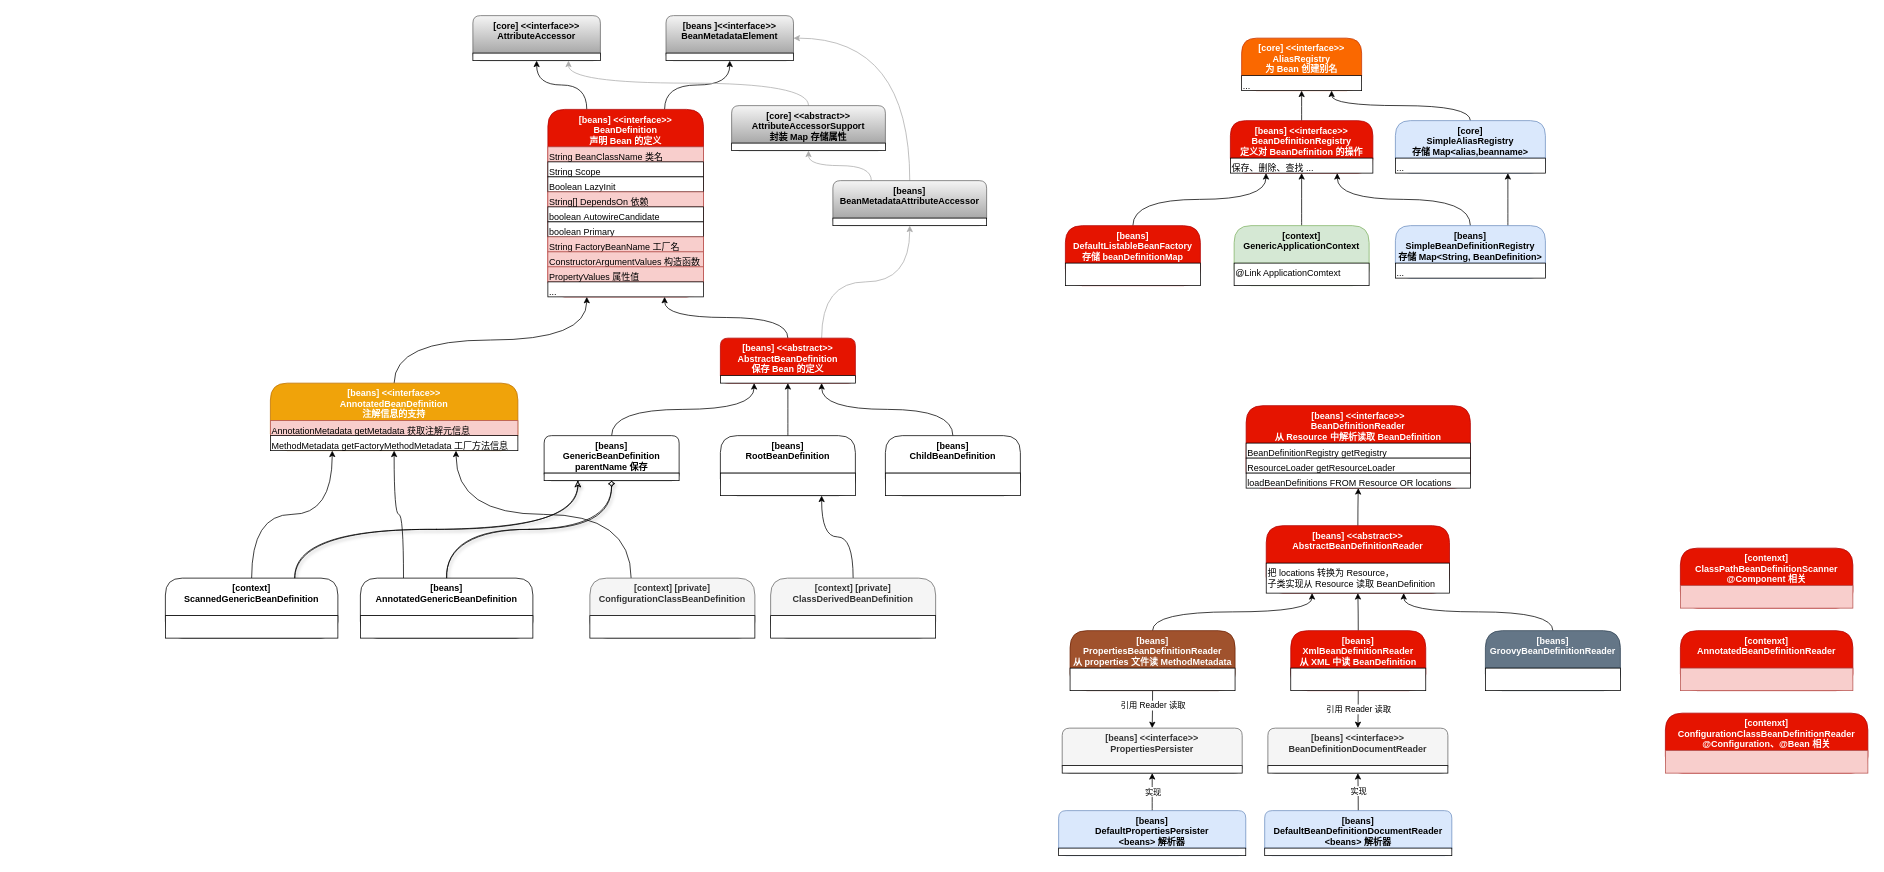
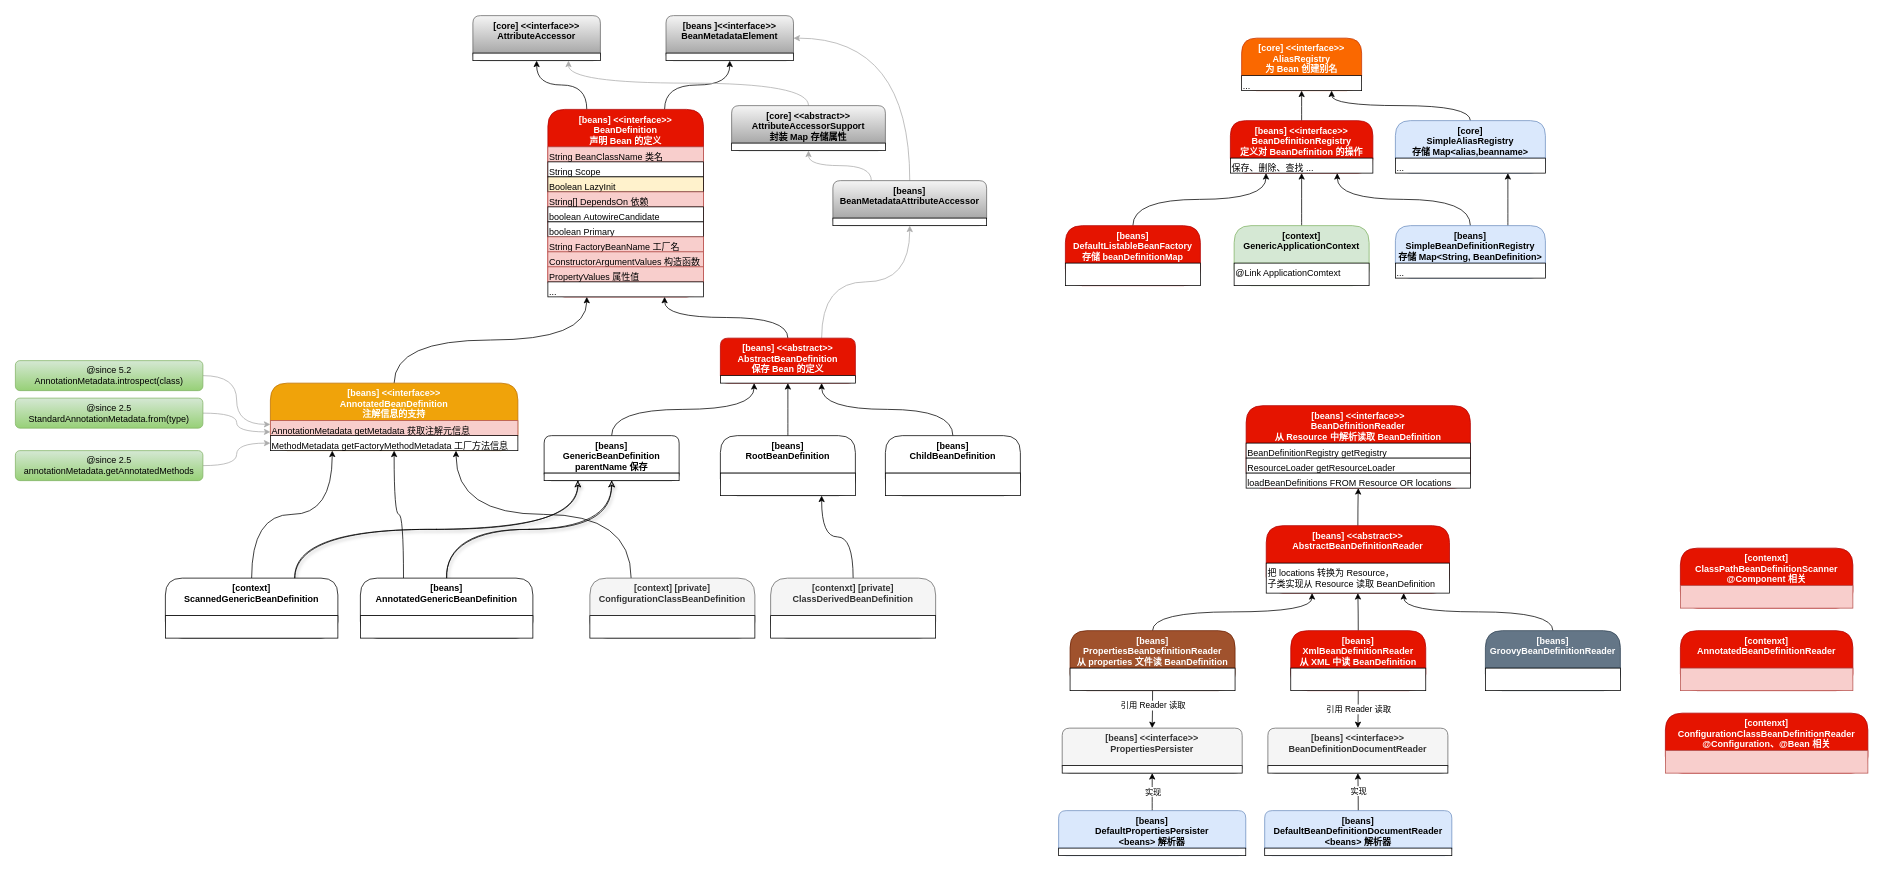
(626, 184) -> (626, 184)
none -> (109, 375)
none -> (237, 399)
none -> (109, 413)
none -> (212, 413)
none -> (251, 444)
none -> (109, 465)
(612, 487) -> (611, 487)
(853, 588) -> (853, 588)
(1152, 641) -> (1152, 641)
